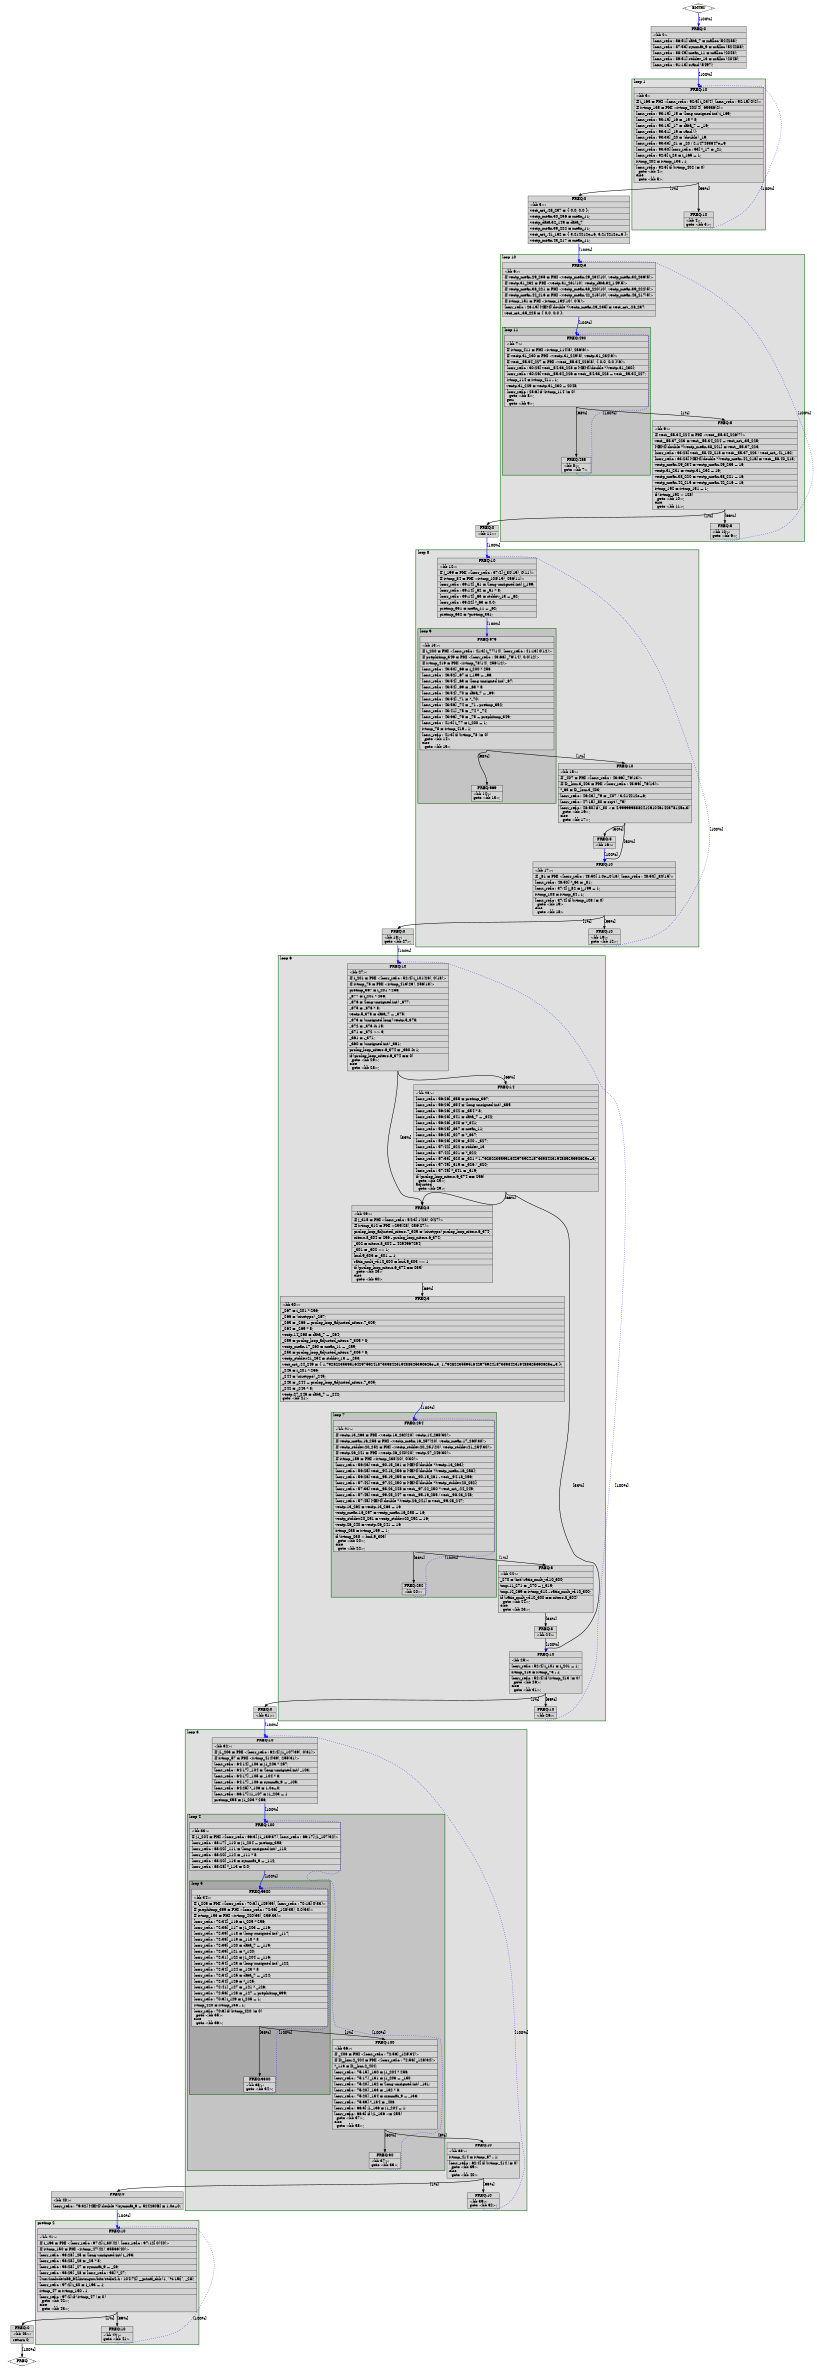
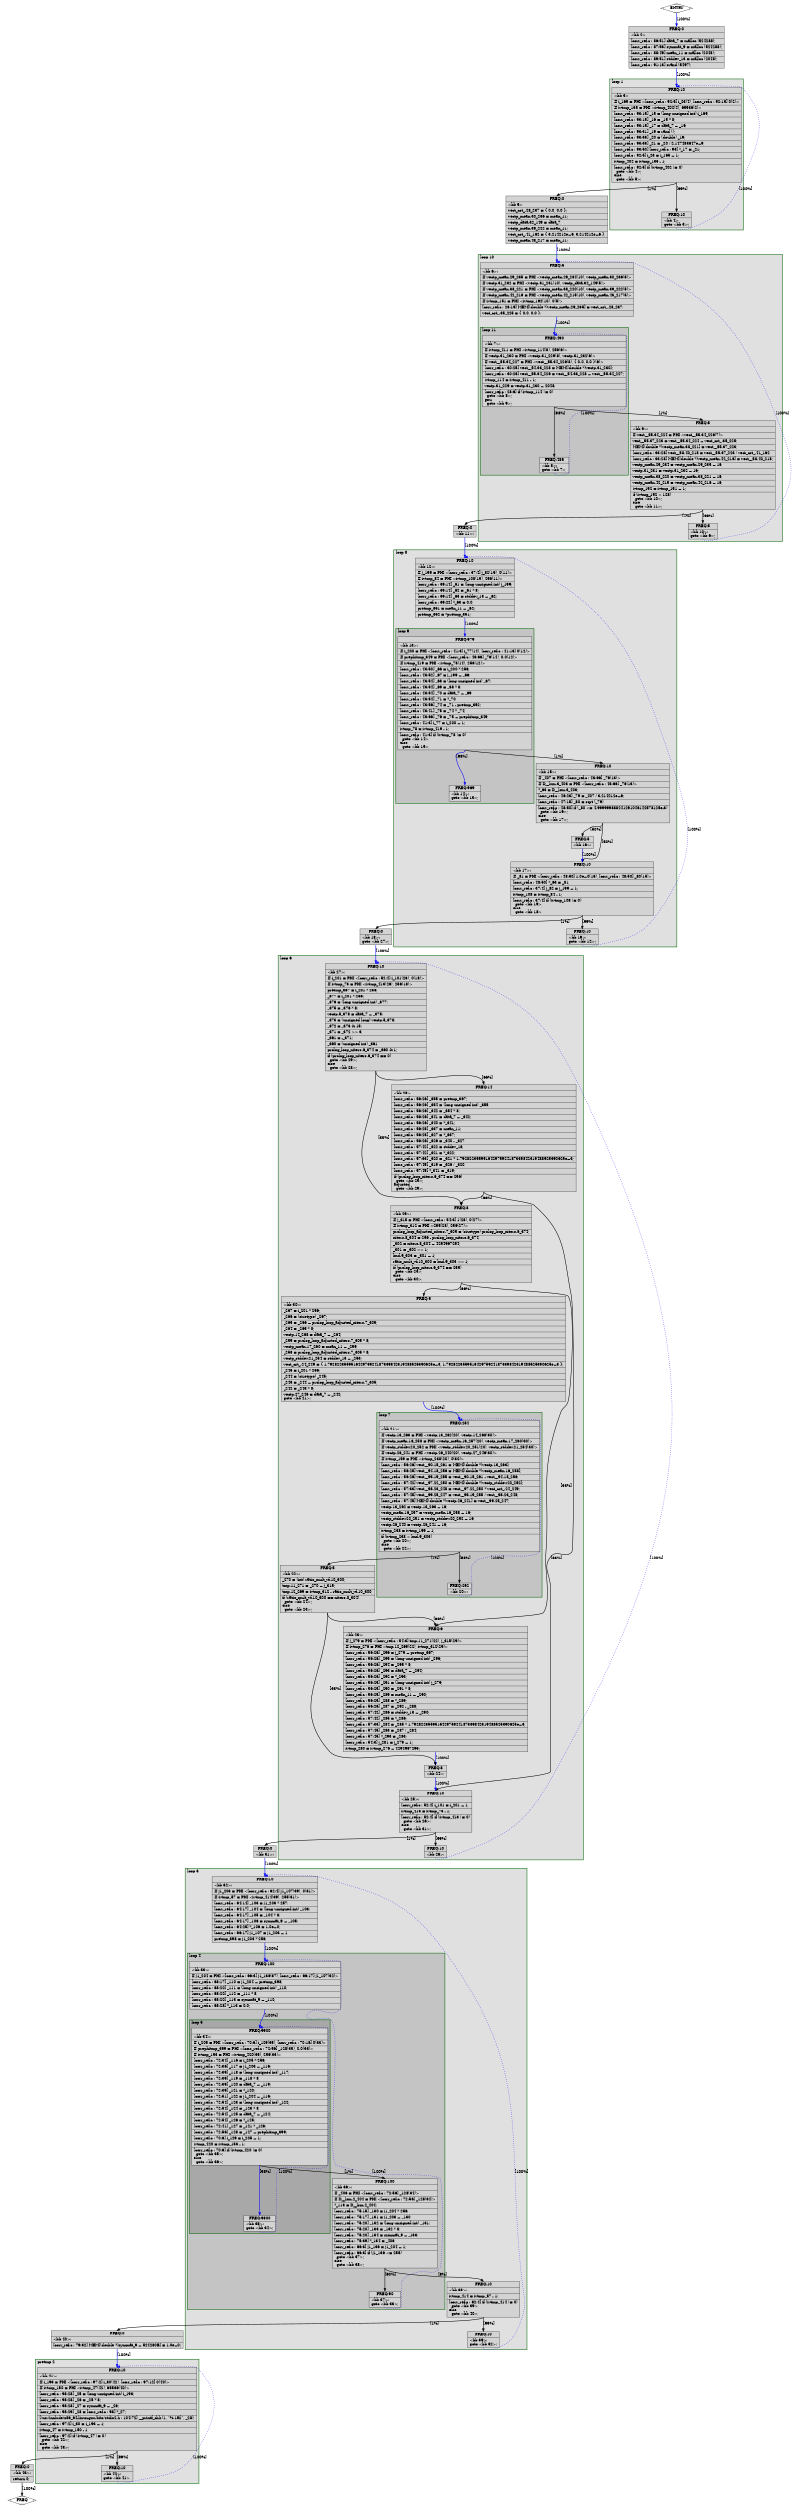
(480, 764) -> (458, 764)
none -> (436, 1689)
(260, 2050) -> (260, 2189)
